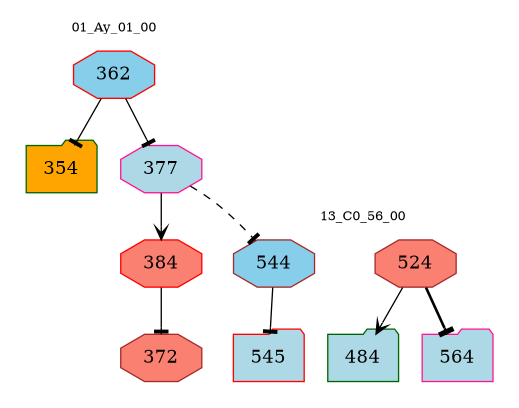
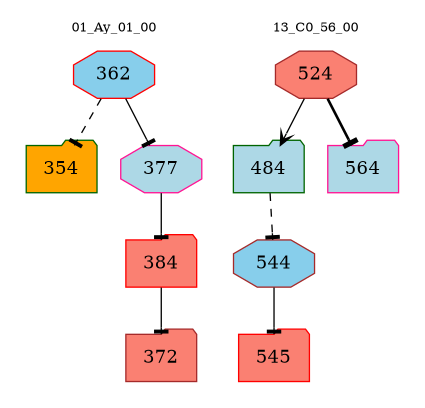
(89, 119) -> (89, 119)
(161, 210) -> (161, 213)
(231, 216) -> (271, 213)
(161, 264) -> (161, 264)
(161, 358) -> (161, 358)
(269, 358) -> (274, 358)
